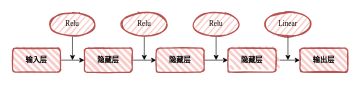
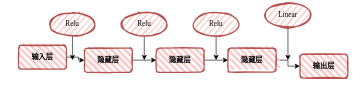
(288, 24) -> (288, 15)
(36, 60) -> (42, 57)
(324, 60) -> (324, 66)
